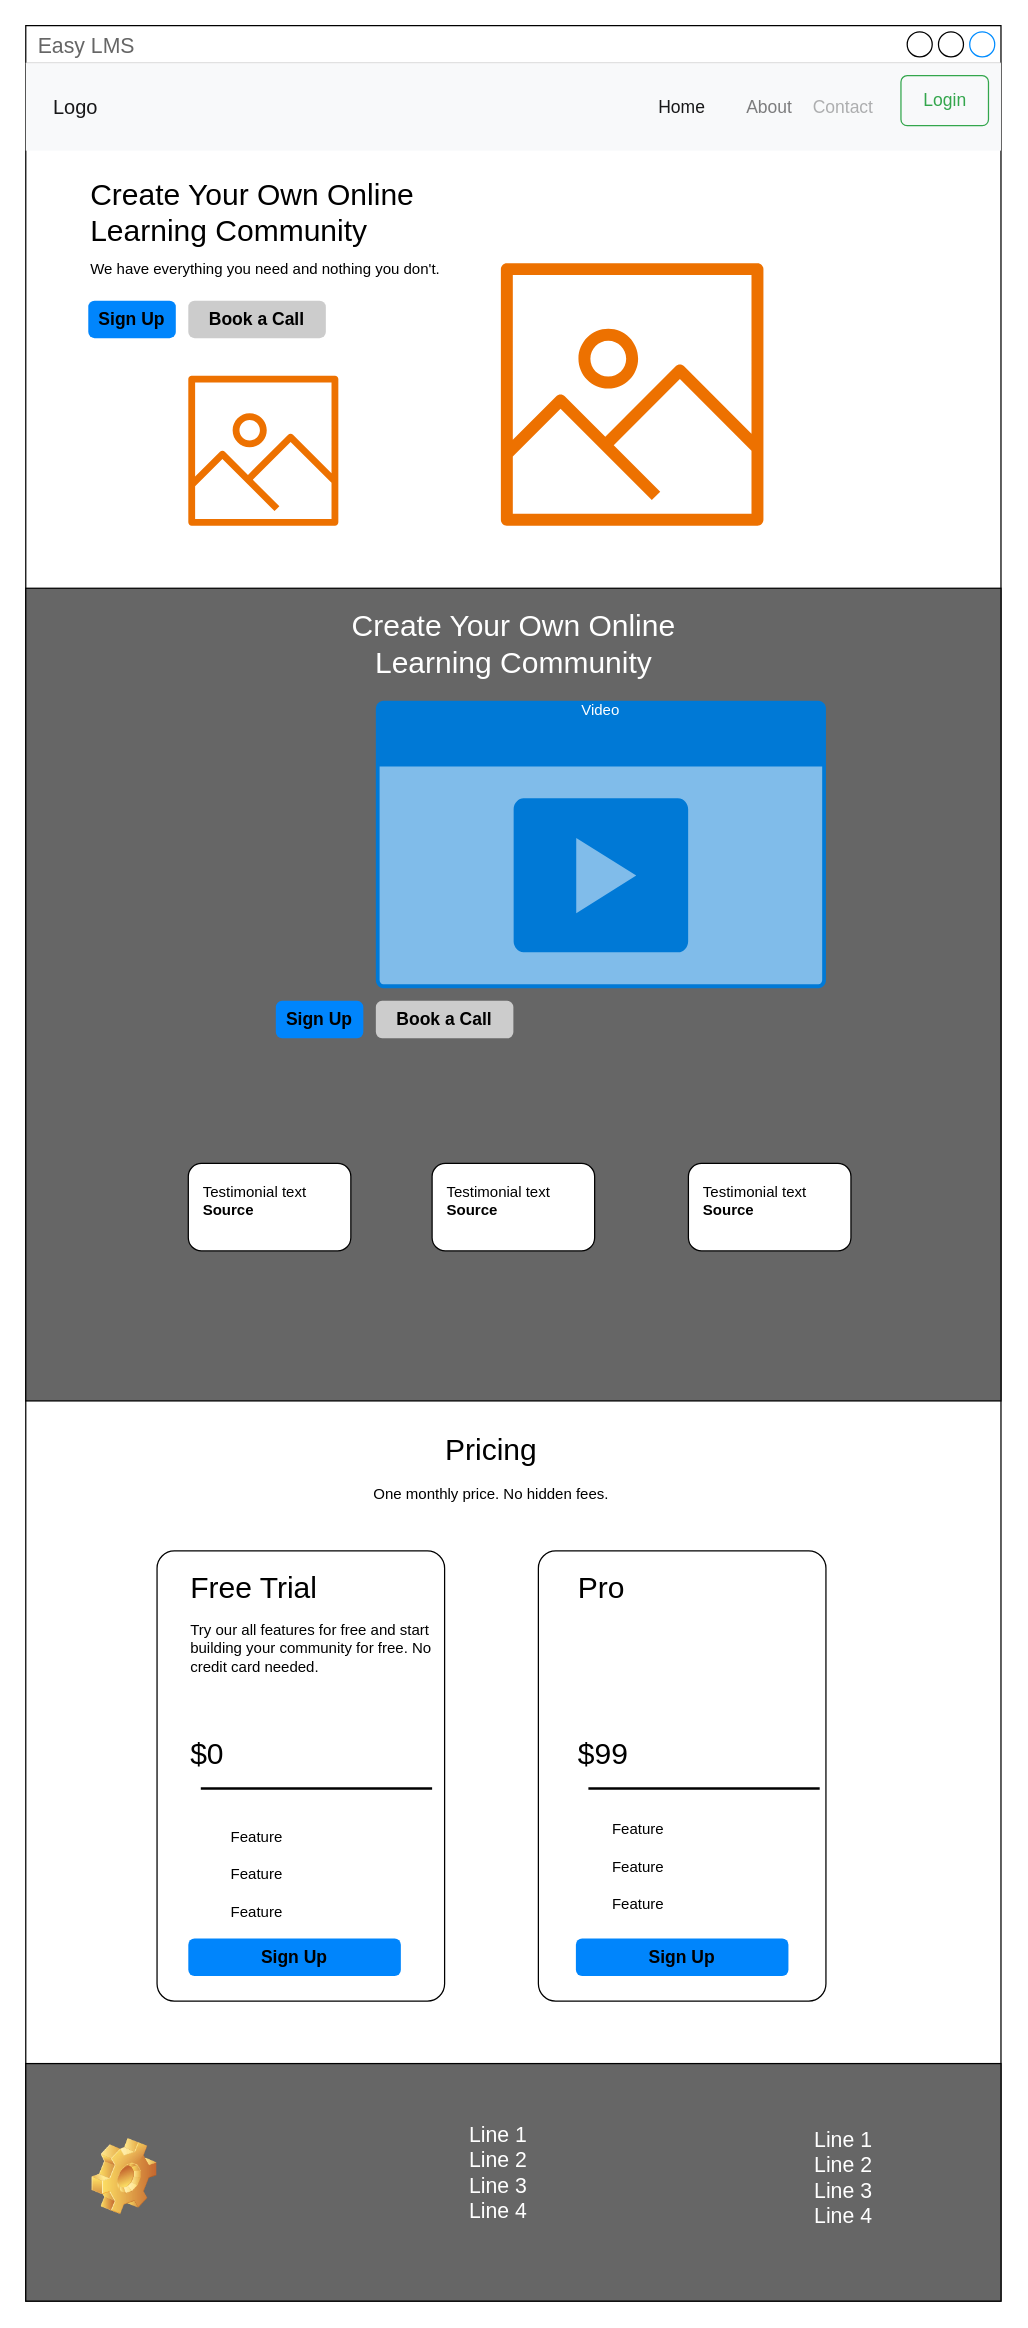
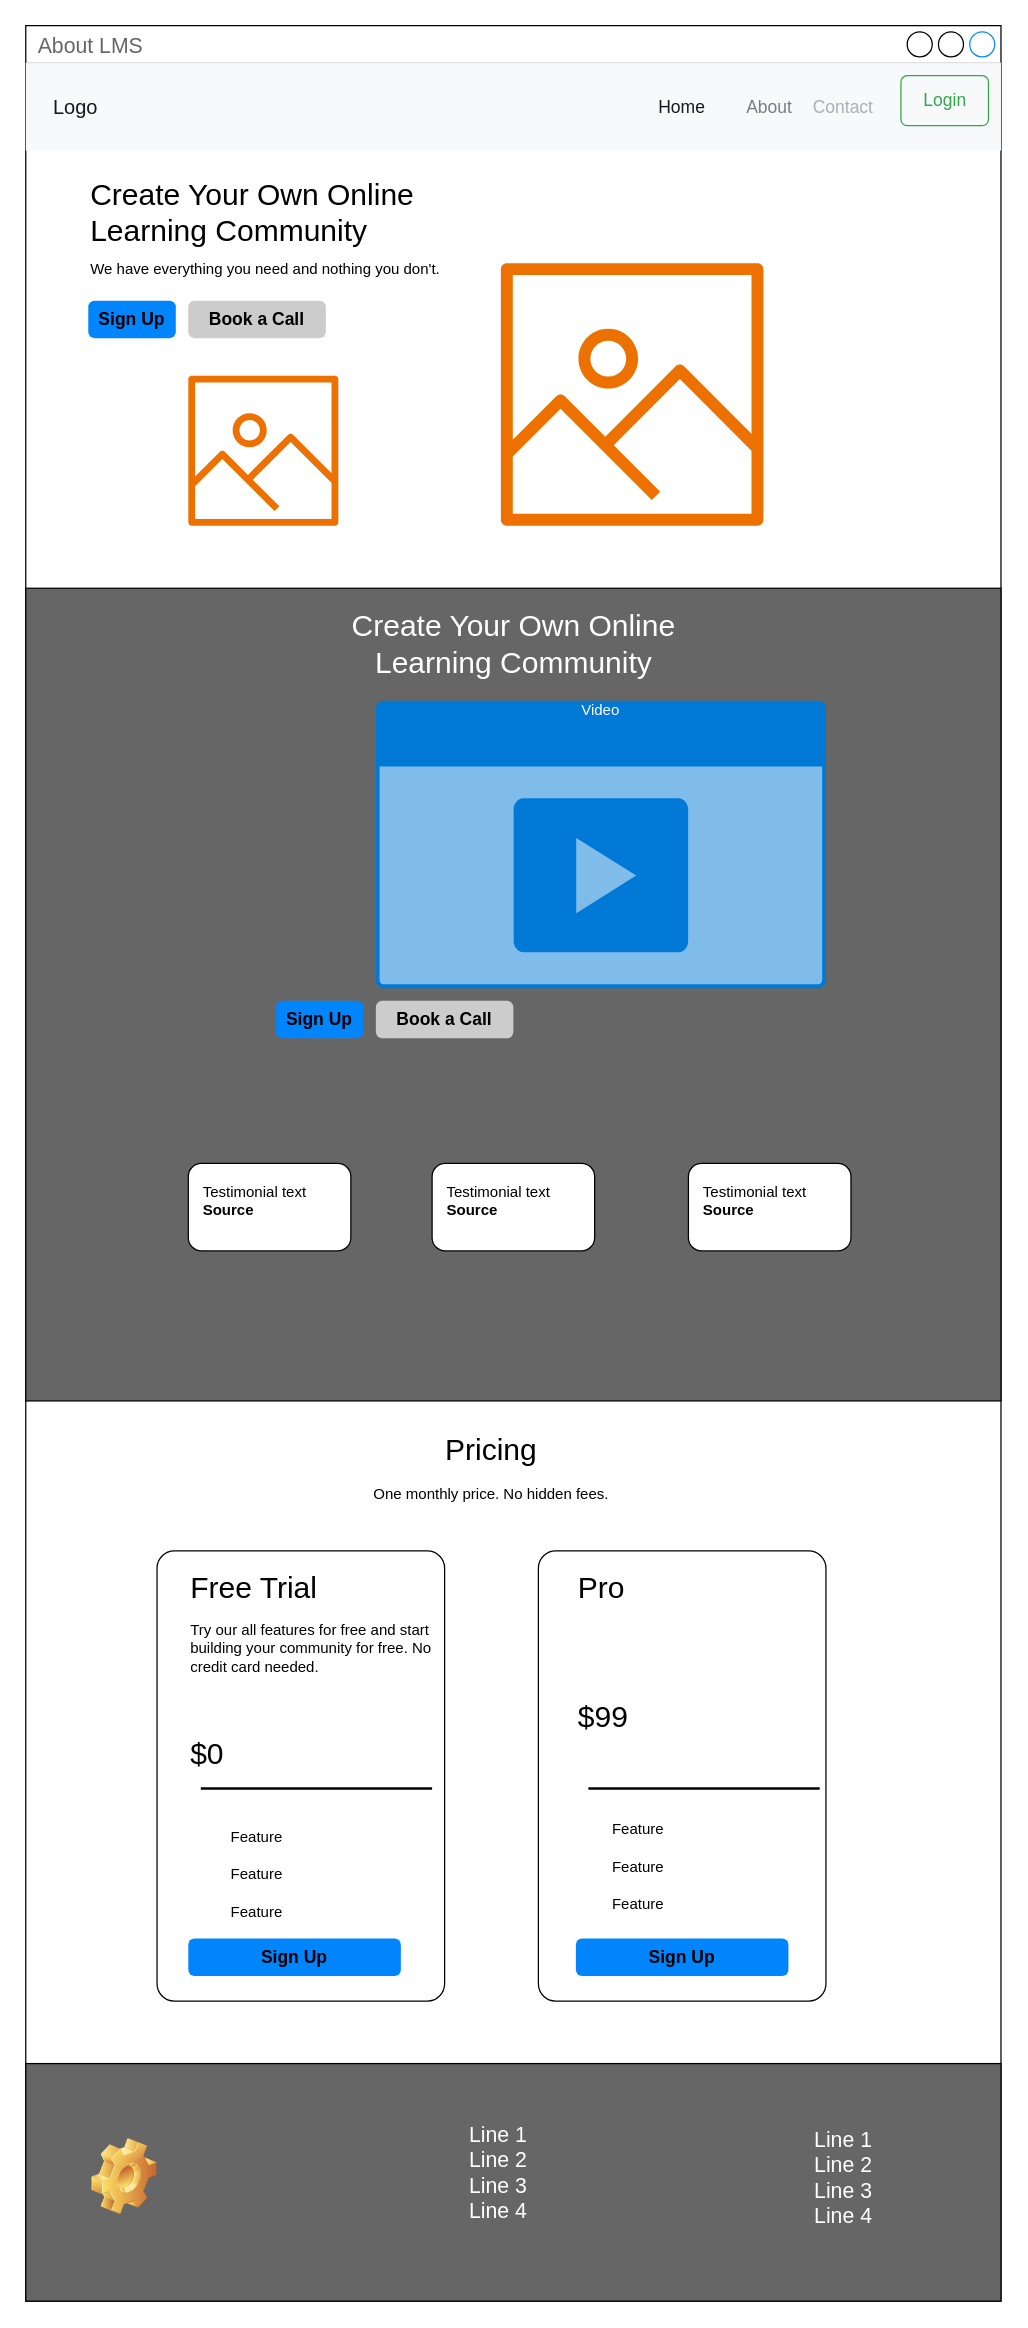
(83, 47) -> (89, 47)
(626, 1754) -> (626, 1716)
